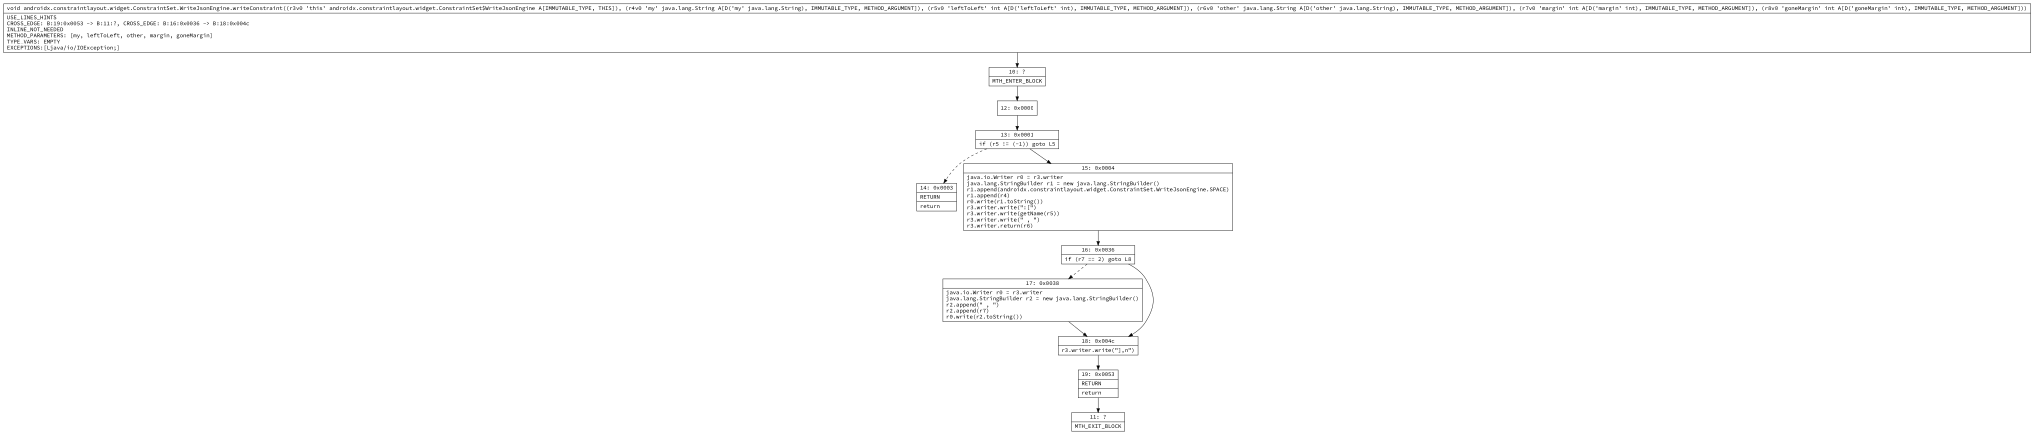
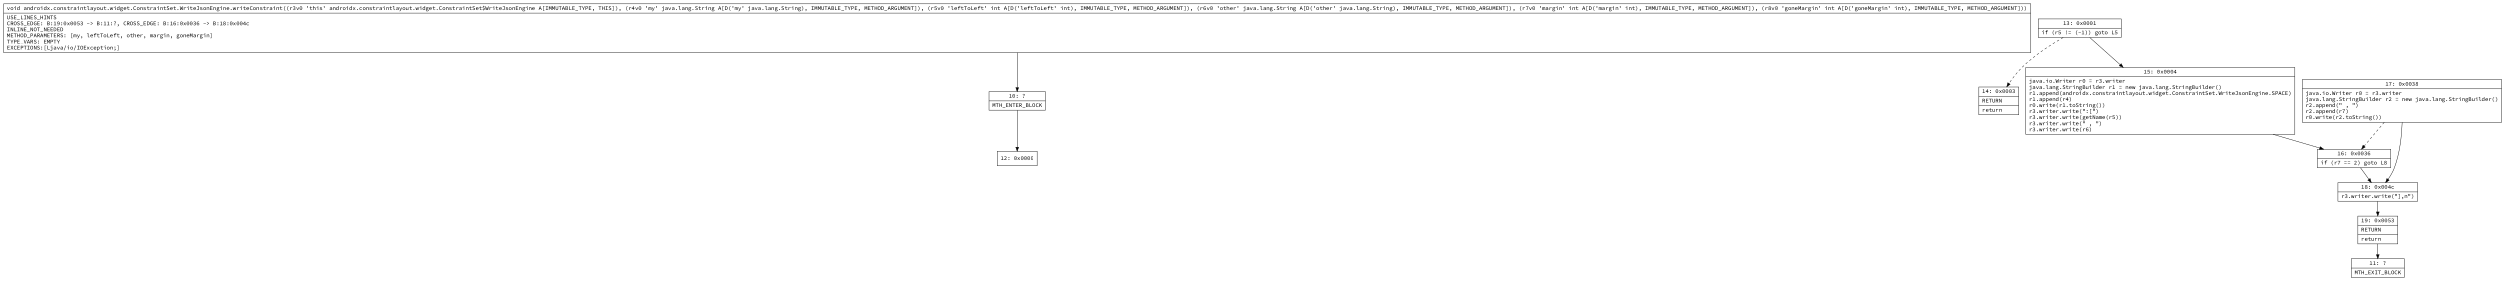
(1017, 121) -> none
(1000, 226) -> (2061, 129)
(1079, 270) -> (2374, 134)
